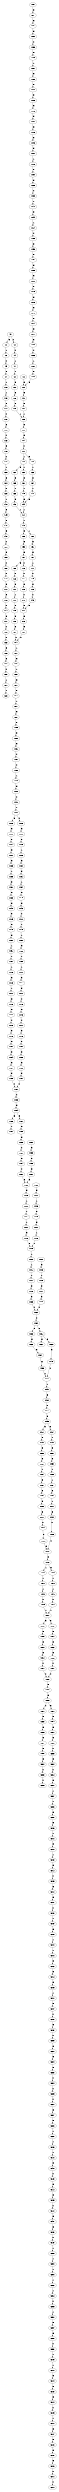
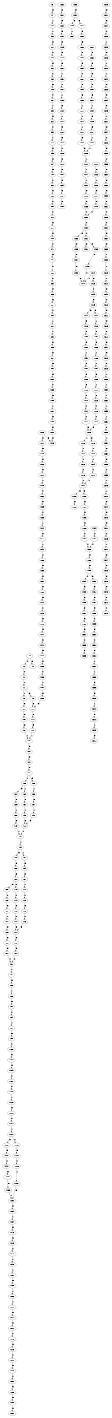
(33, 105) -> (47, 438)
none -> (52, 342)
(6, 356) -> none
none -> (28, 693)
(11, 871) -> (10, 1195)
(16, 1089) -> none
(29, 1179) -> (92, 84)
(47, 1384) -> (88, 278)
(45, 1546) -> (87, 427)
(42, 1647) -> none
(52, 1875) -> none
